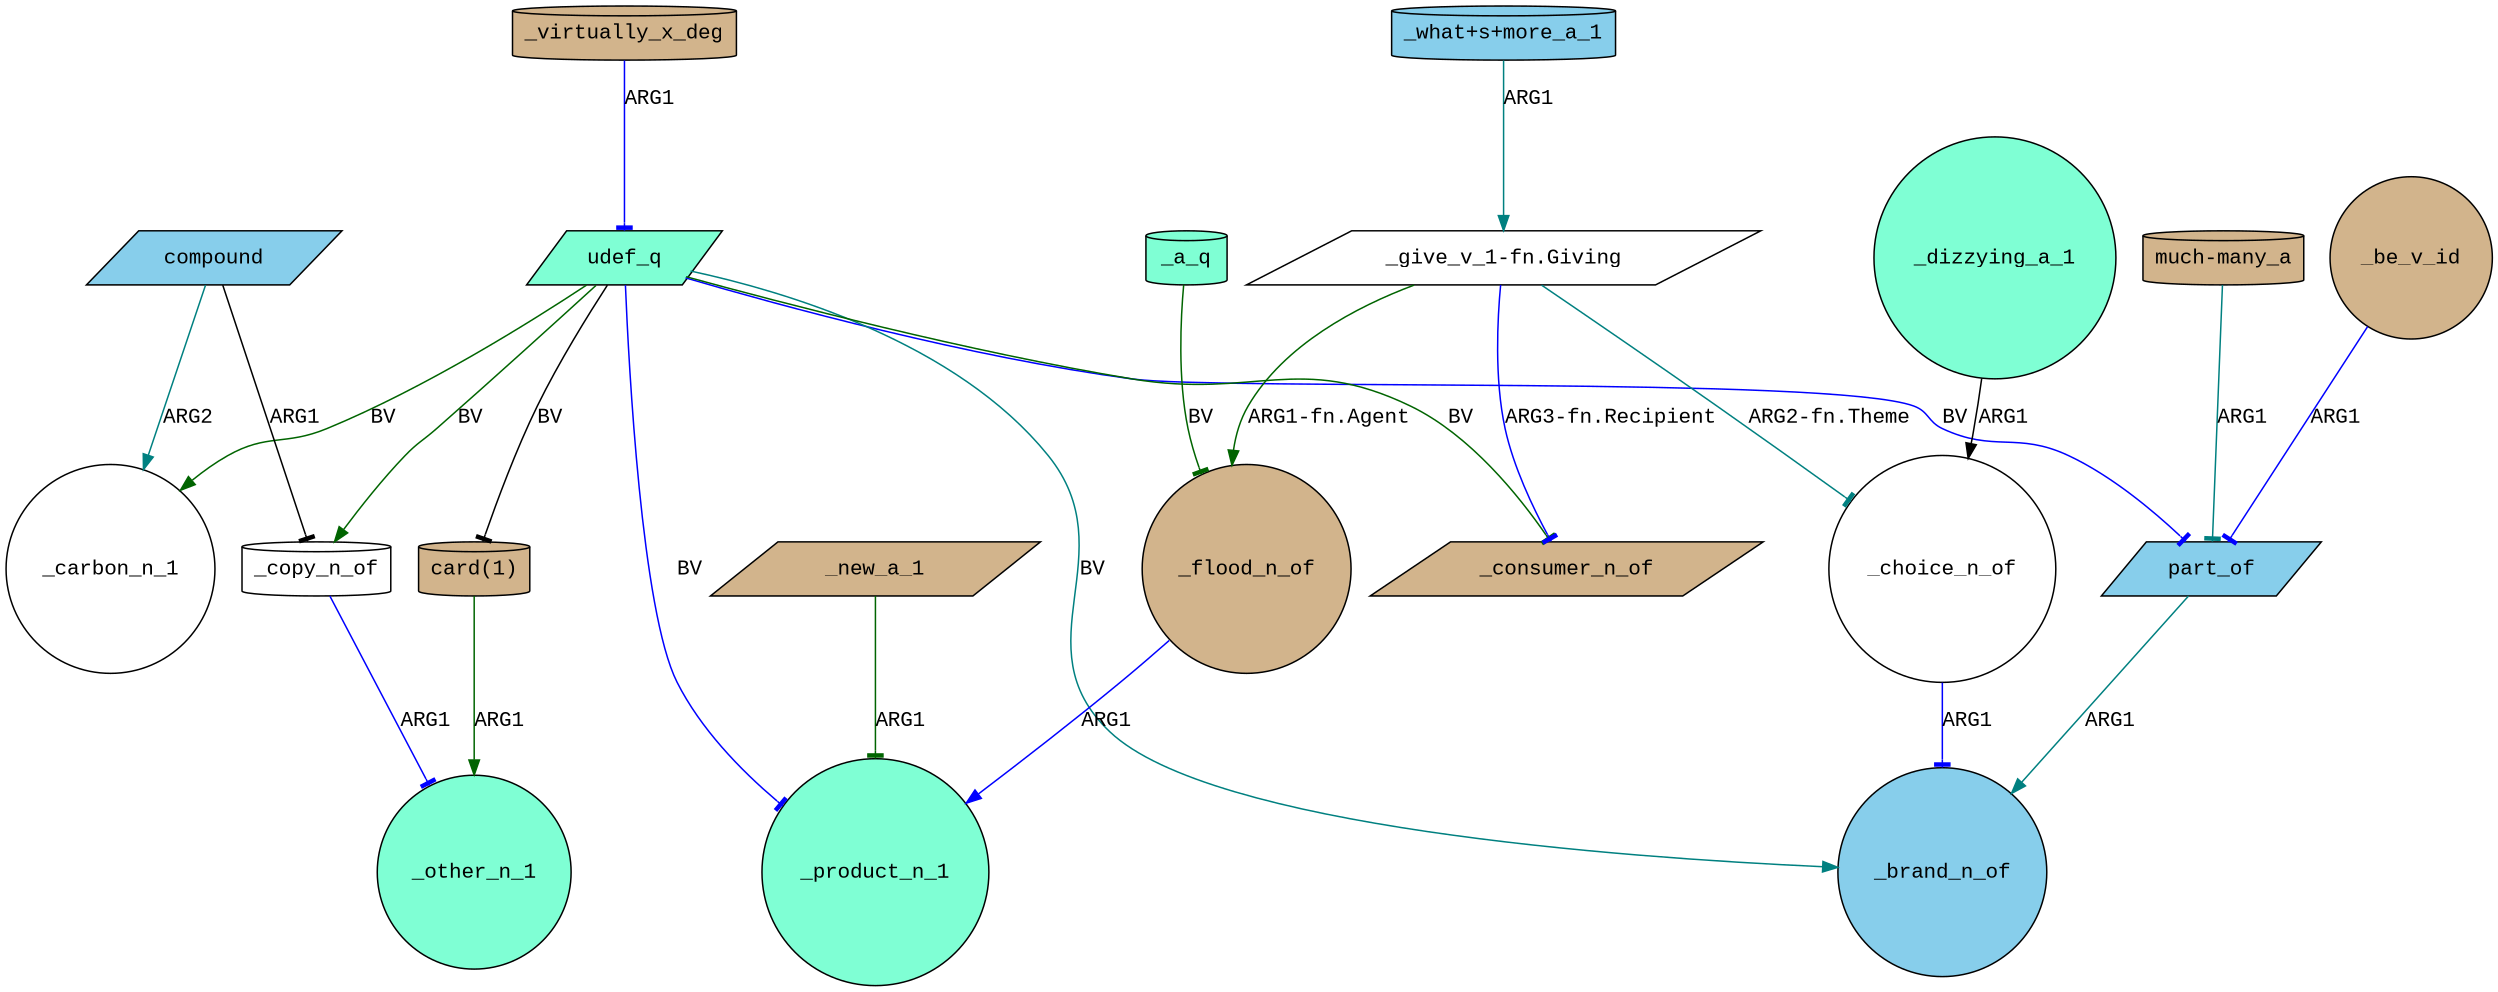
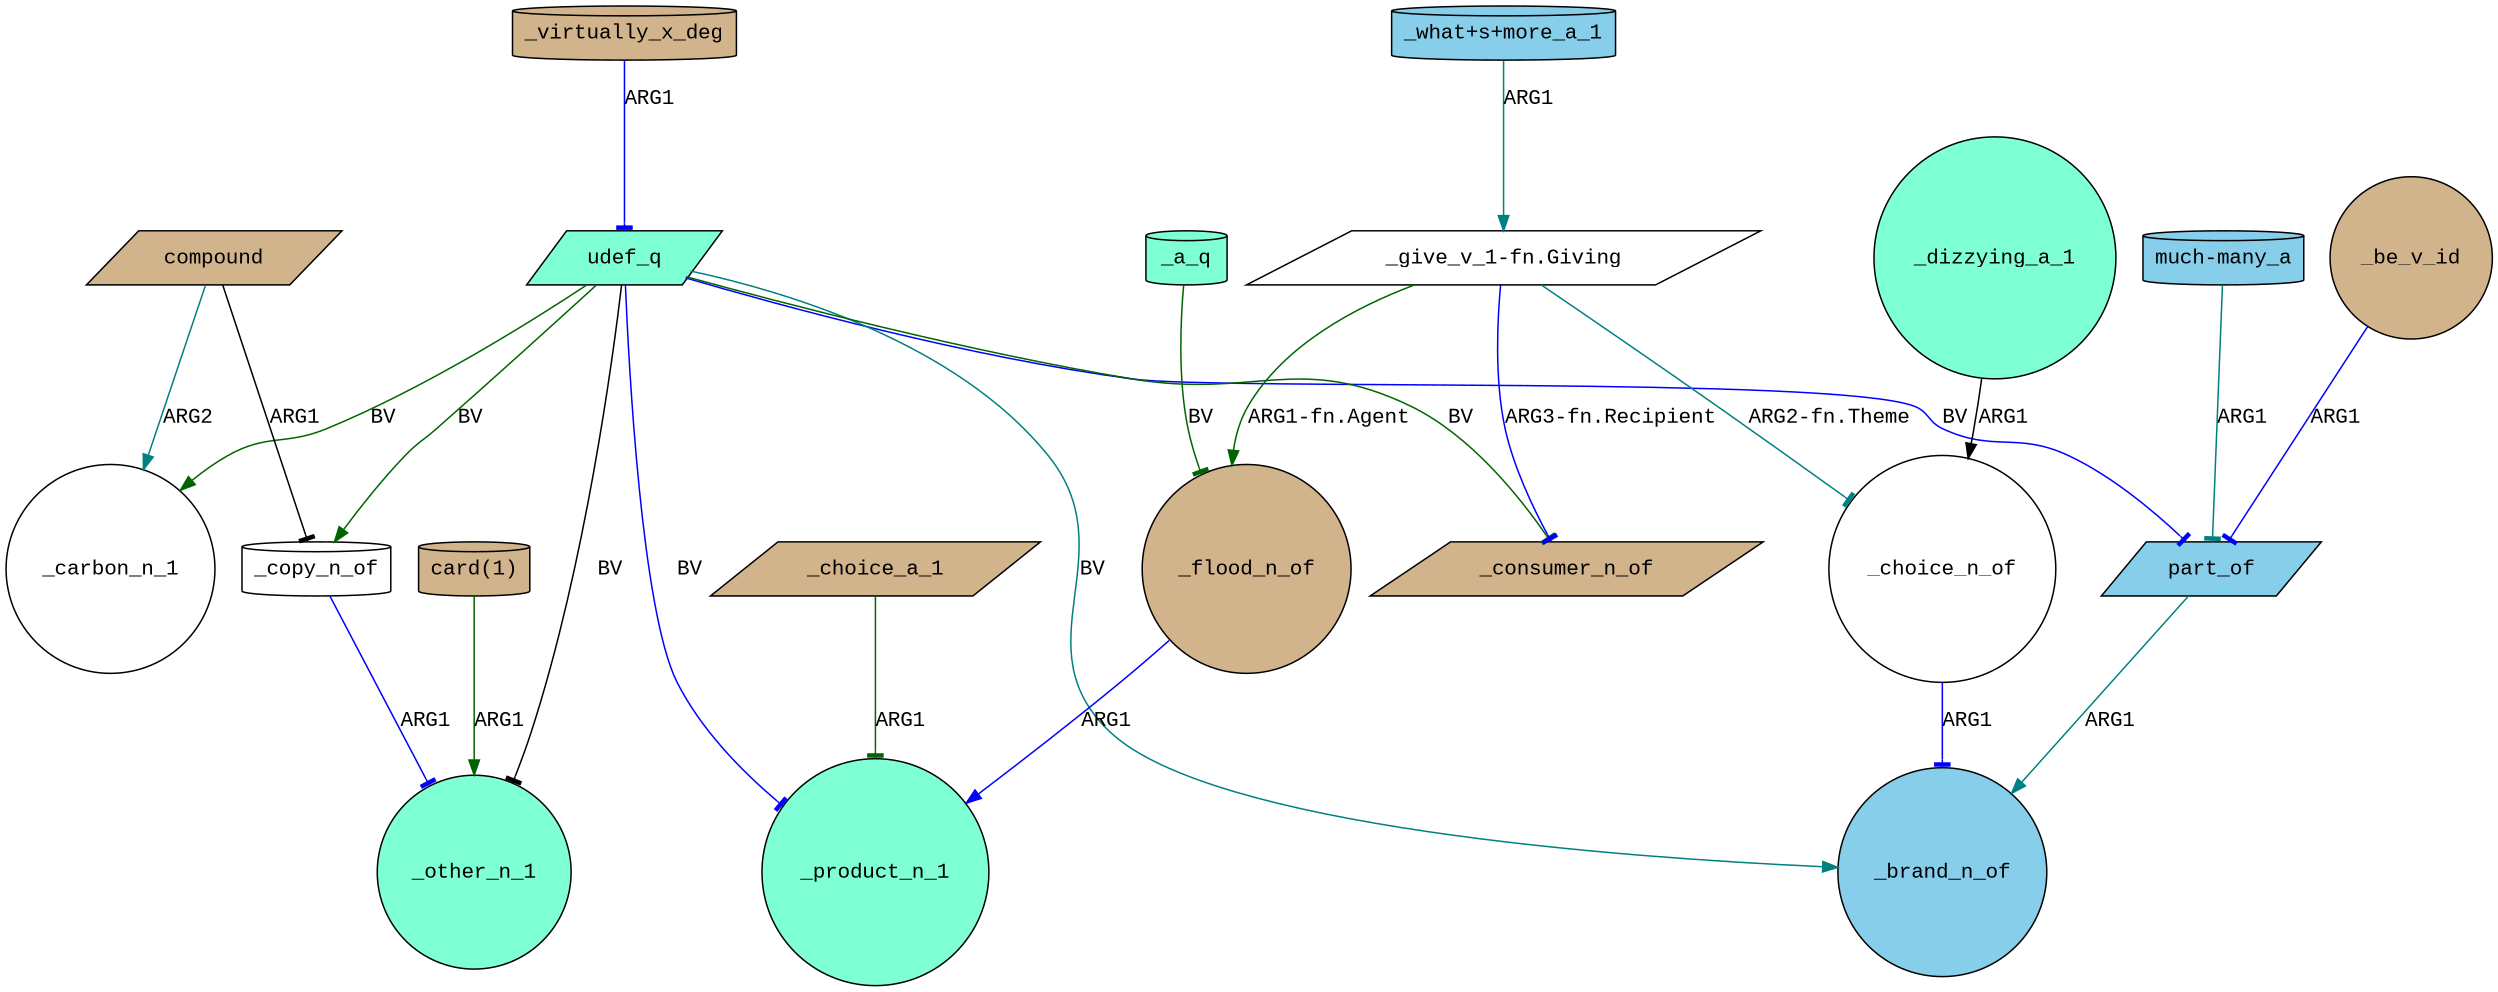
(214, 258) -> (214, 258)
(2223, 258) -> (2223, 258)
(538, 406) -> (582, 534)
(875, 569) -> (875, 569)
